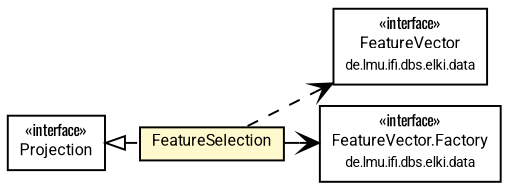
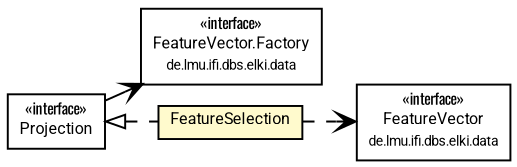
(292, 143) -> (115, 96)
